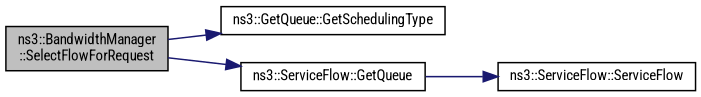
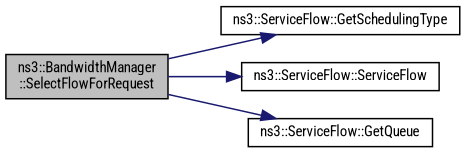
(333, 21) -> (340, 21)
(454, 77) -> (197, 77)
